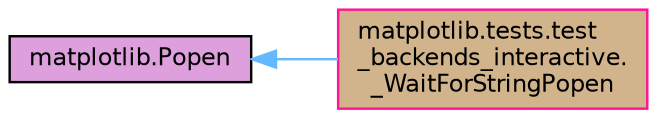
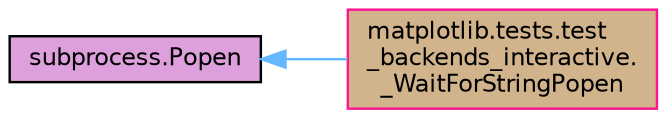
(130, 59) -> (135, 59)
